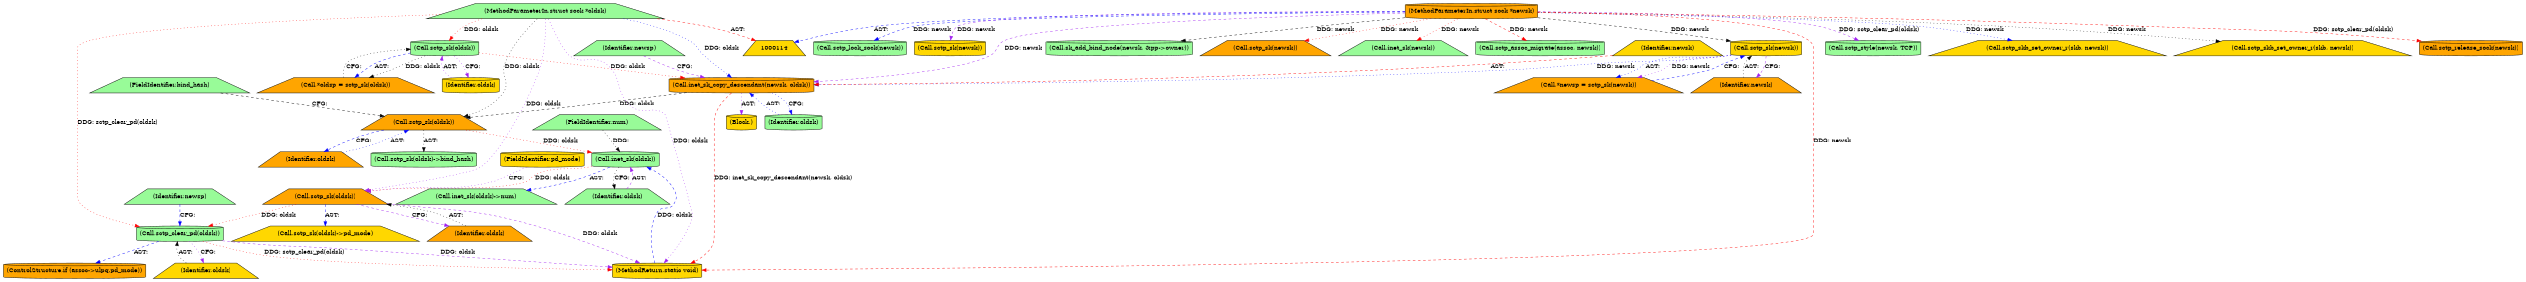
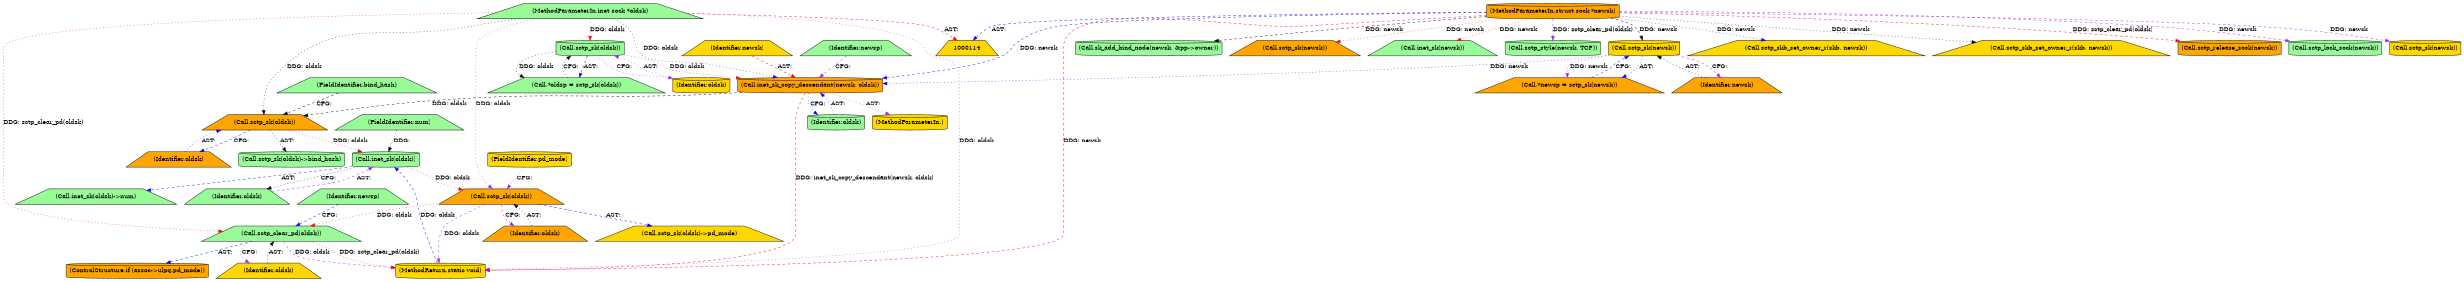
(545, 11) -> (590, 11)
(1140, 16) -> (2103, 23)
(1107, 26) -> (1074, 25)
(1540, 48) -> none
(346, 85) -> (576, 85)
(741, 122) -> (910, 122)
(180, 234) -> (281, 234)
